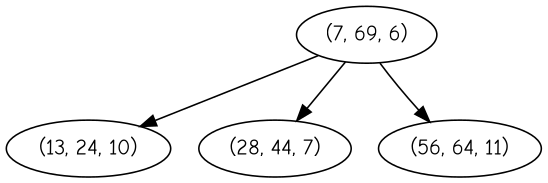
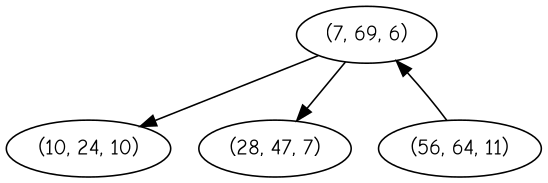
(399, 87) -> (428, 96)
(89, 149) -> (89, 149)
(275, 149) -> (275, 149)
